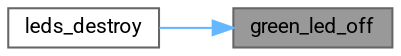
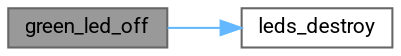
(186, 28) -> (194, 28)
